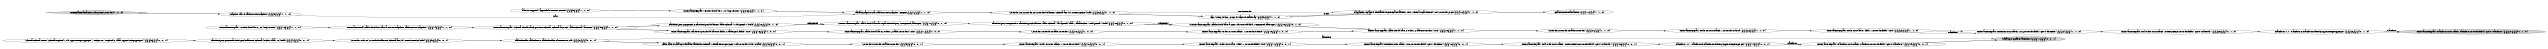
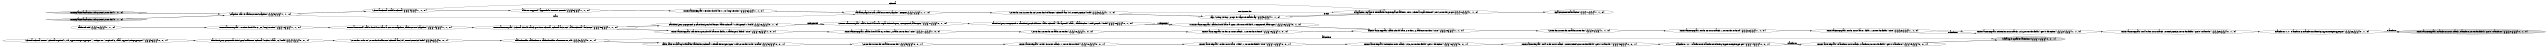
none -> (399, 11)
none -> (96, 20)
none -> (96, 28)
